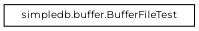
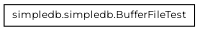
(99, 15) -> (99, 15)
